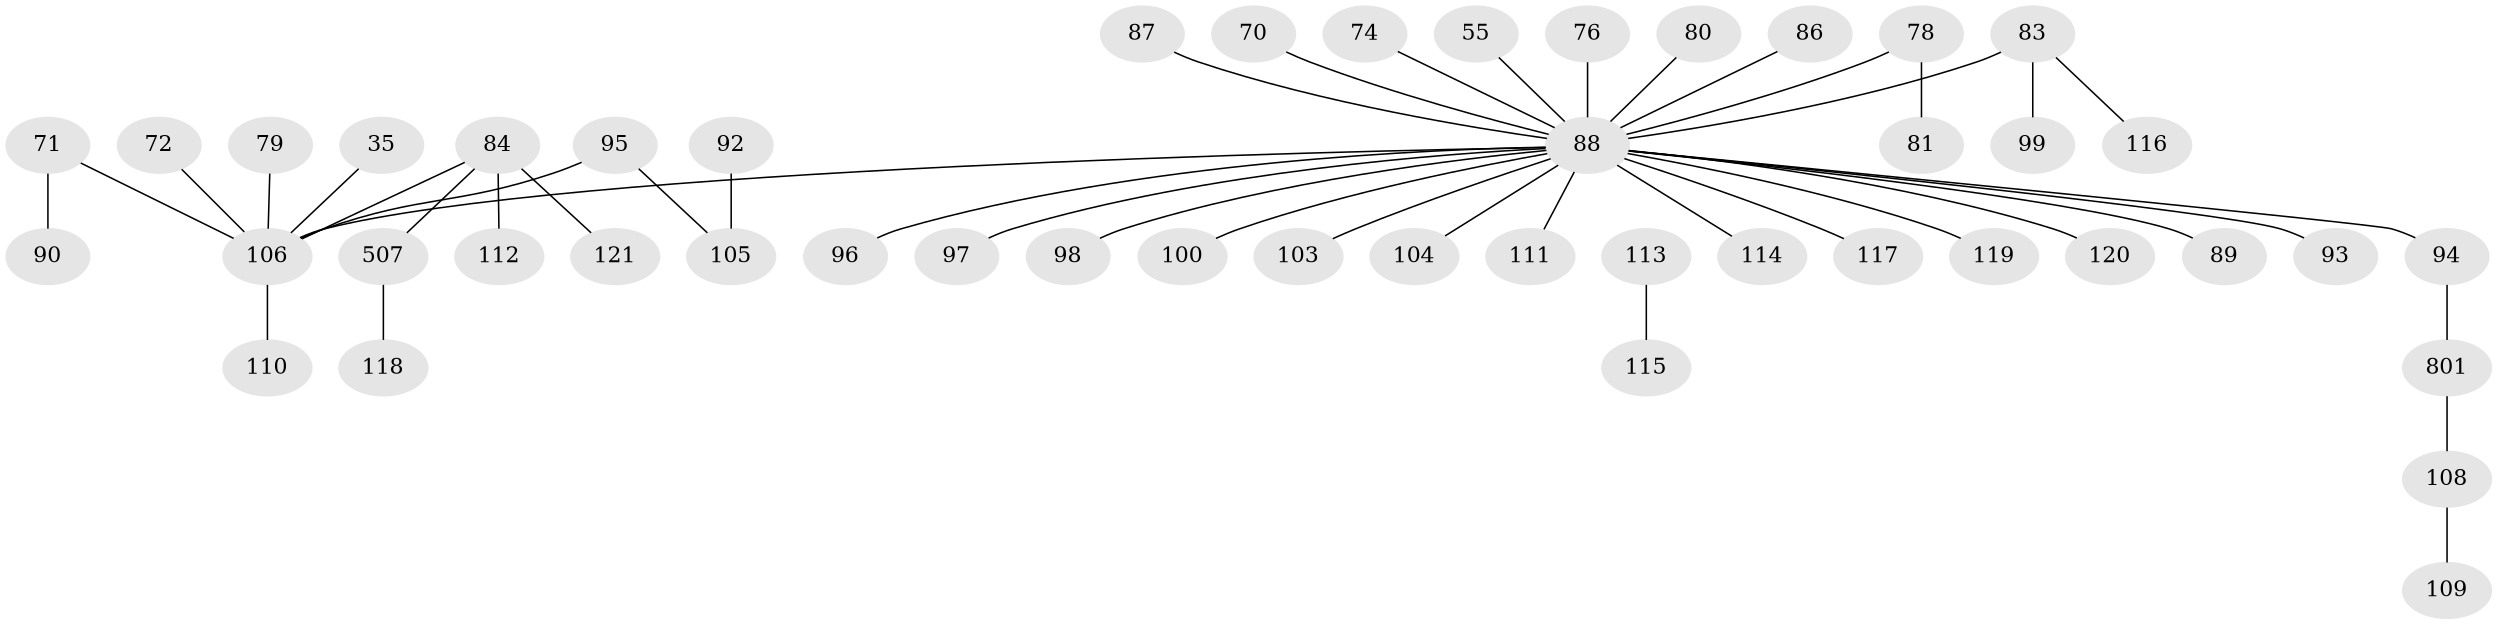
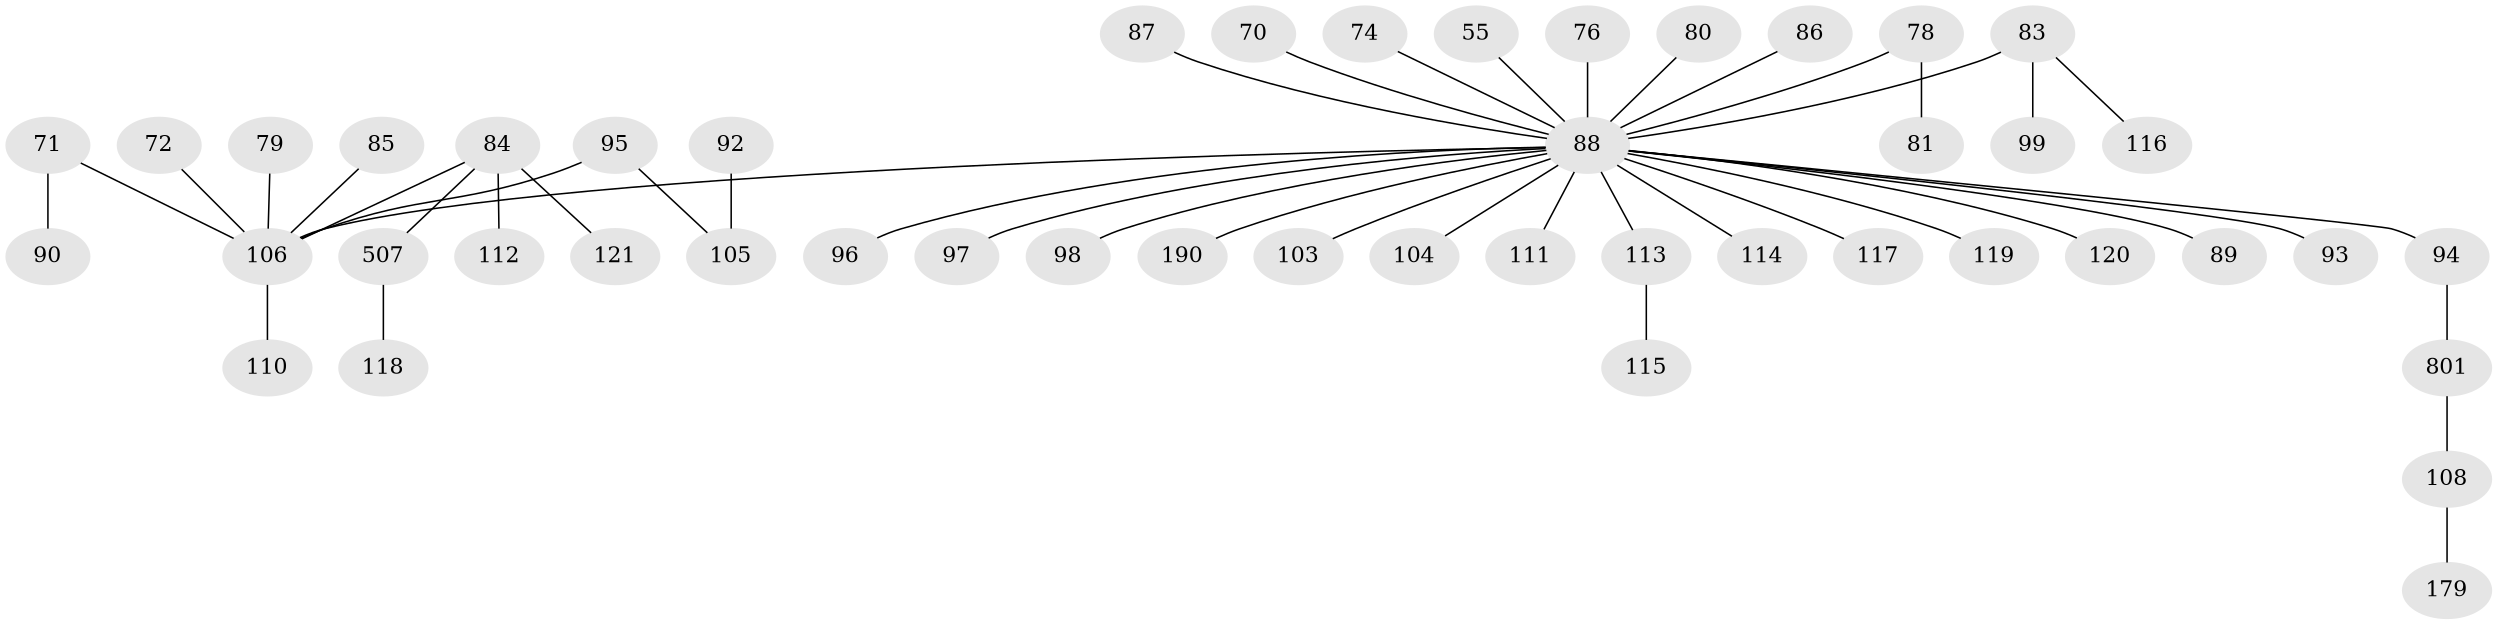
(382, 145) -> (382, 145)
none -> (1617, 201)
(1183, 257) -> (1183, 257)
(2447, 591) -> (2447, 591)
